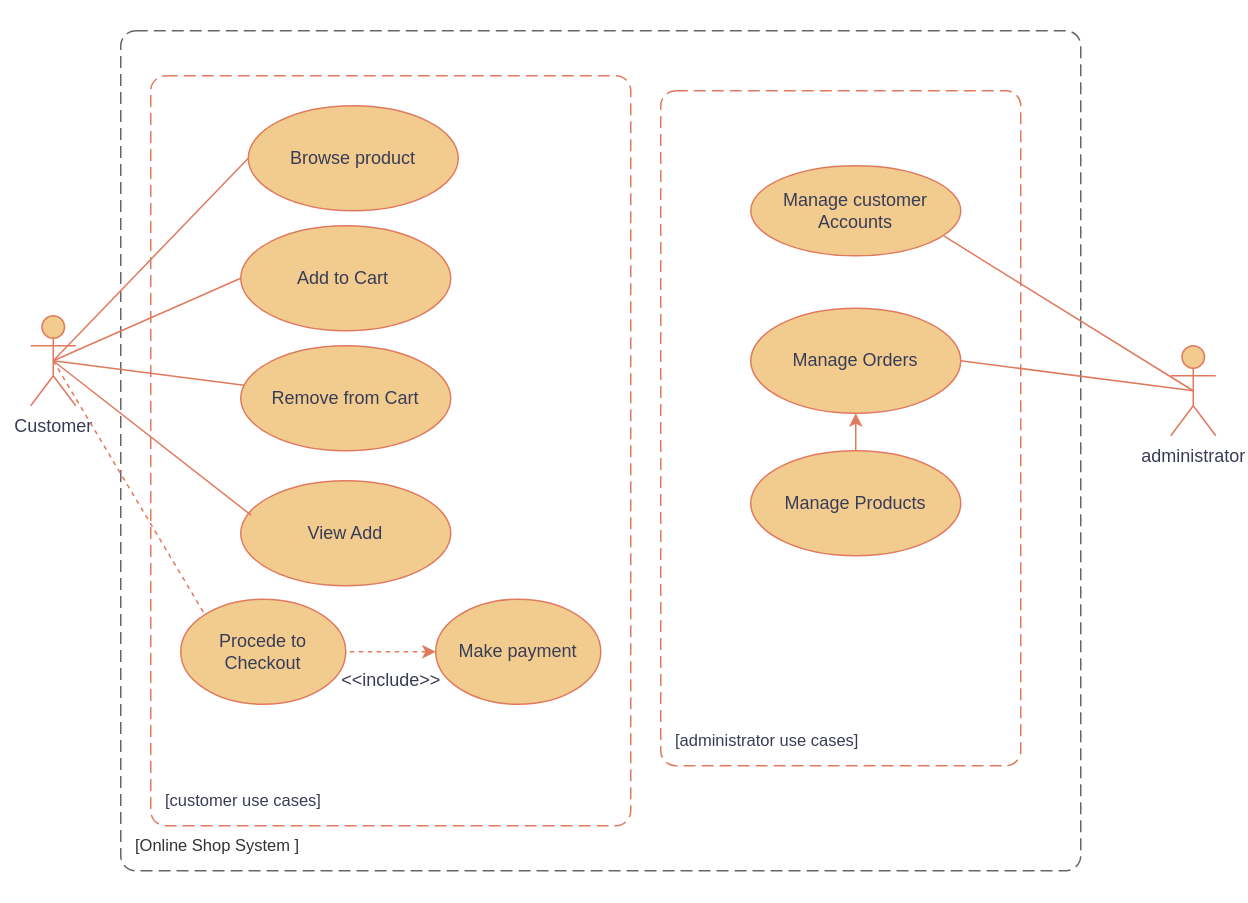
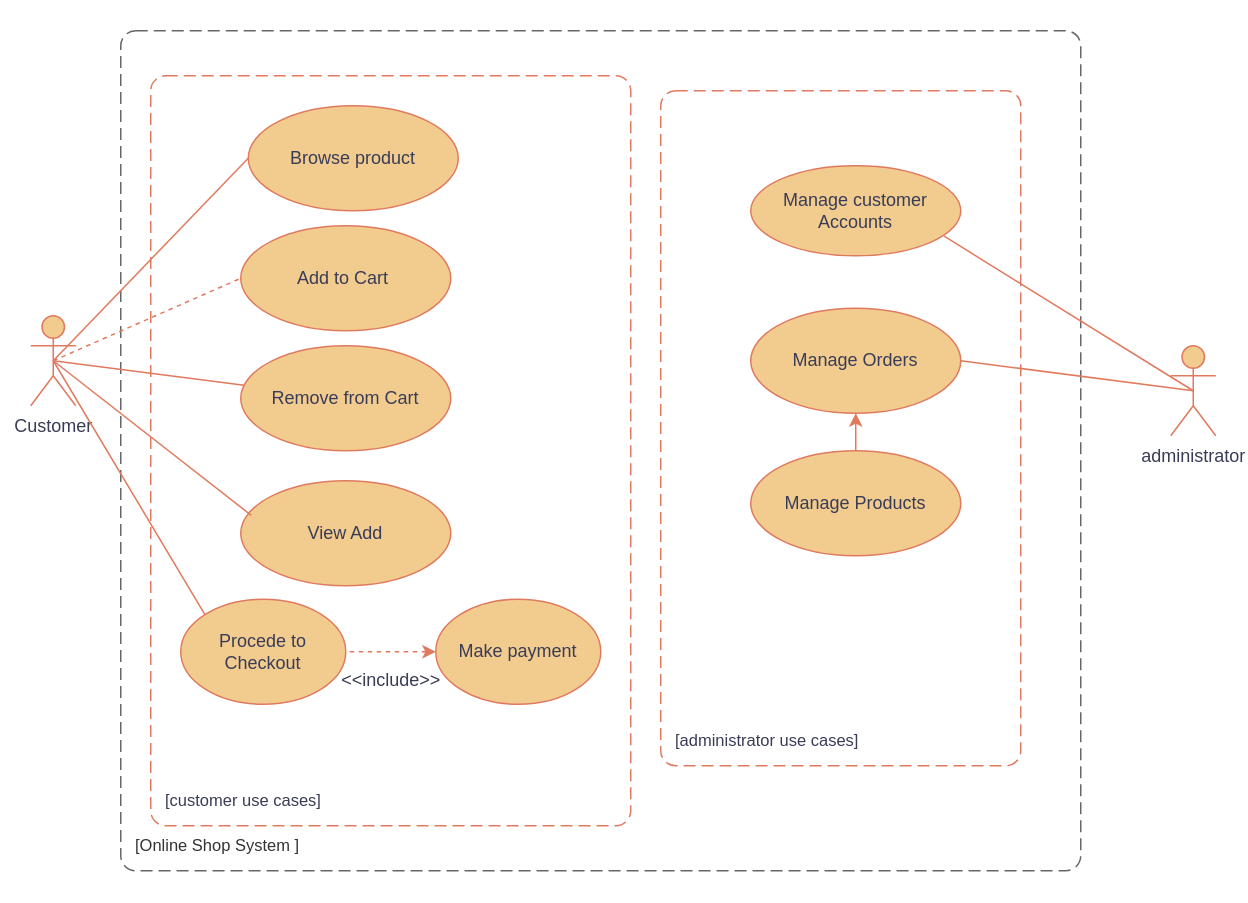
(157, 315) -> (157, 315)
(130, 490) -> (130, 490)
